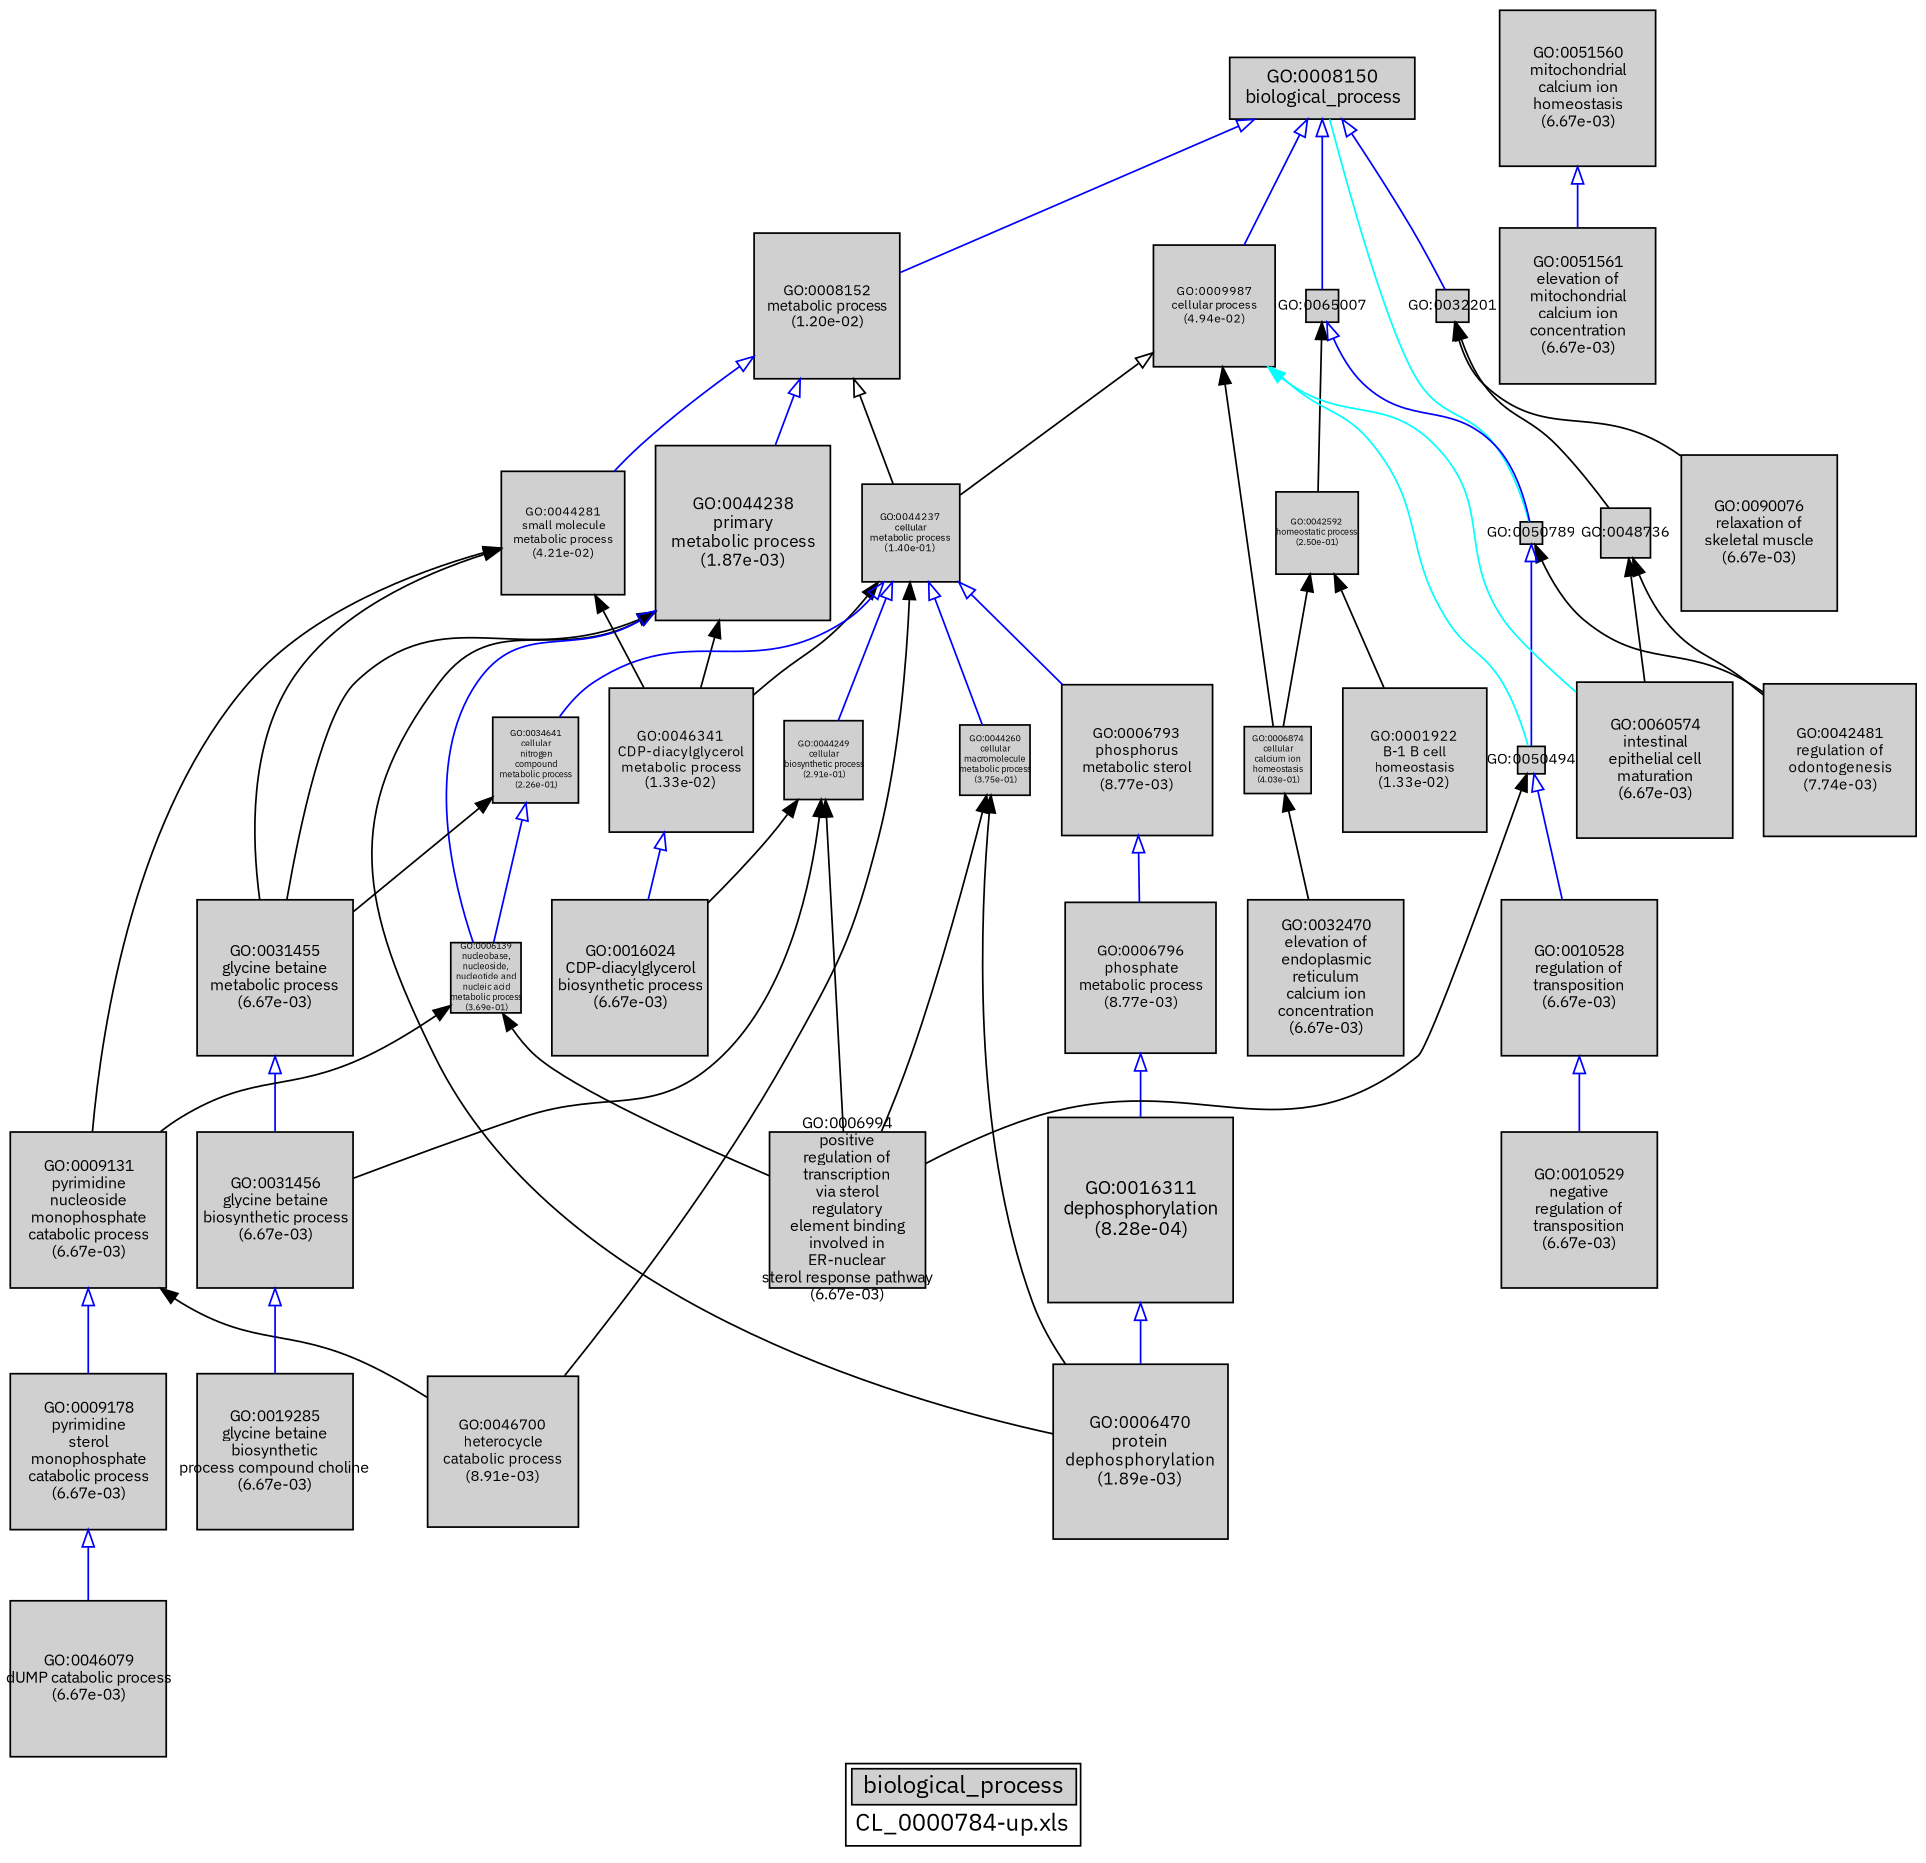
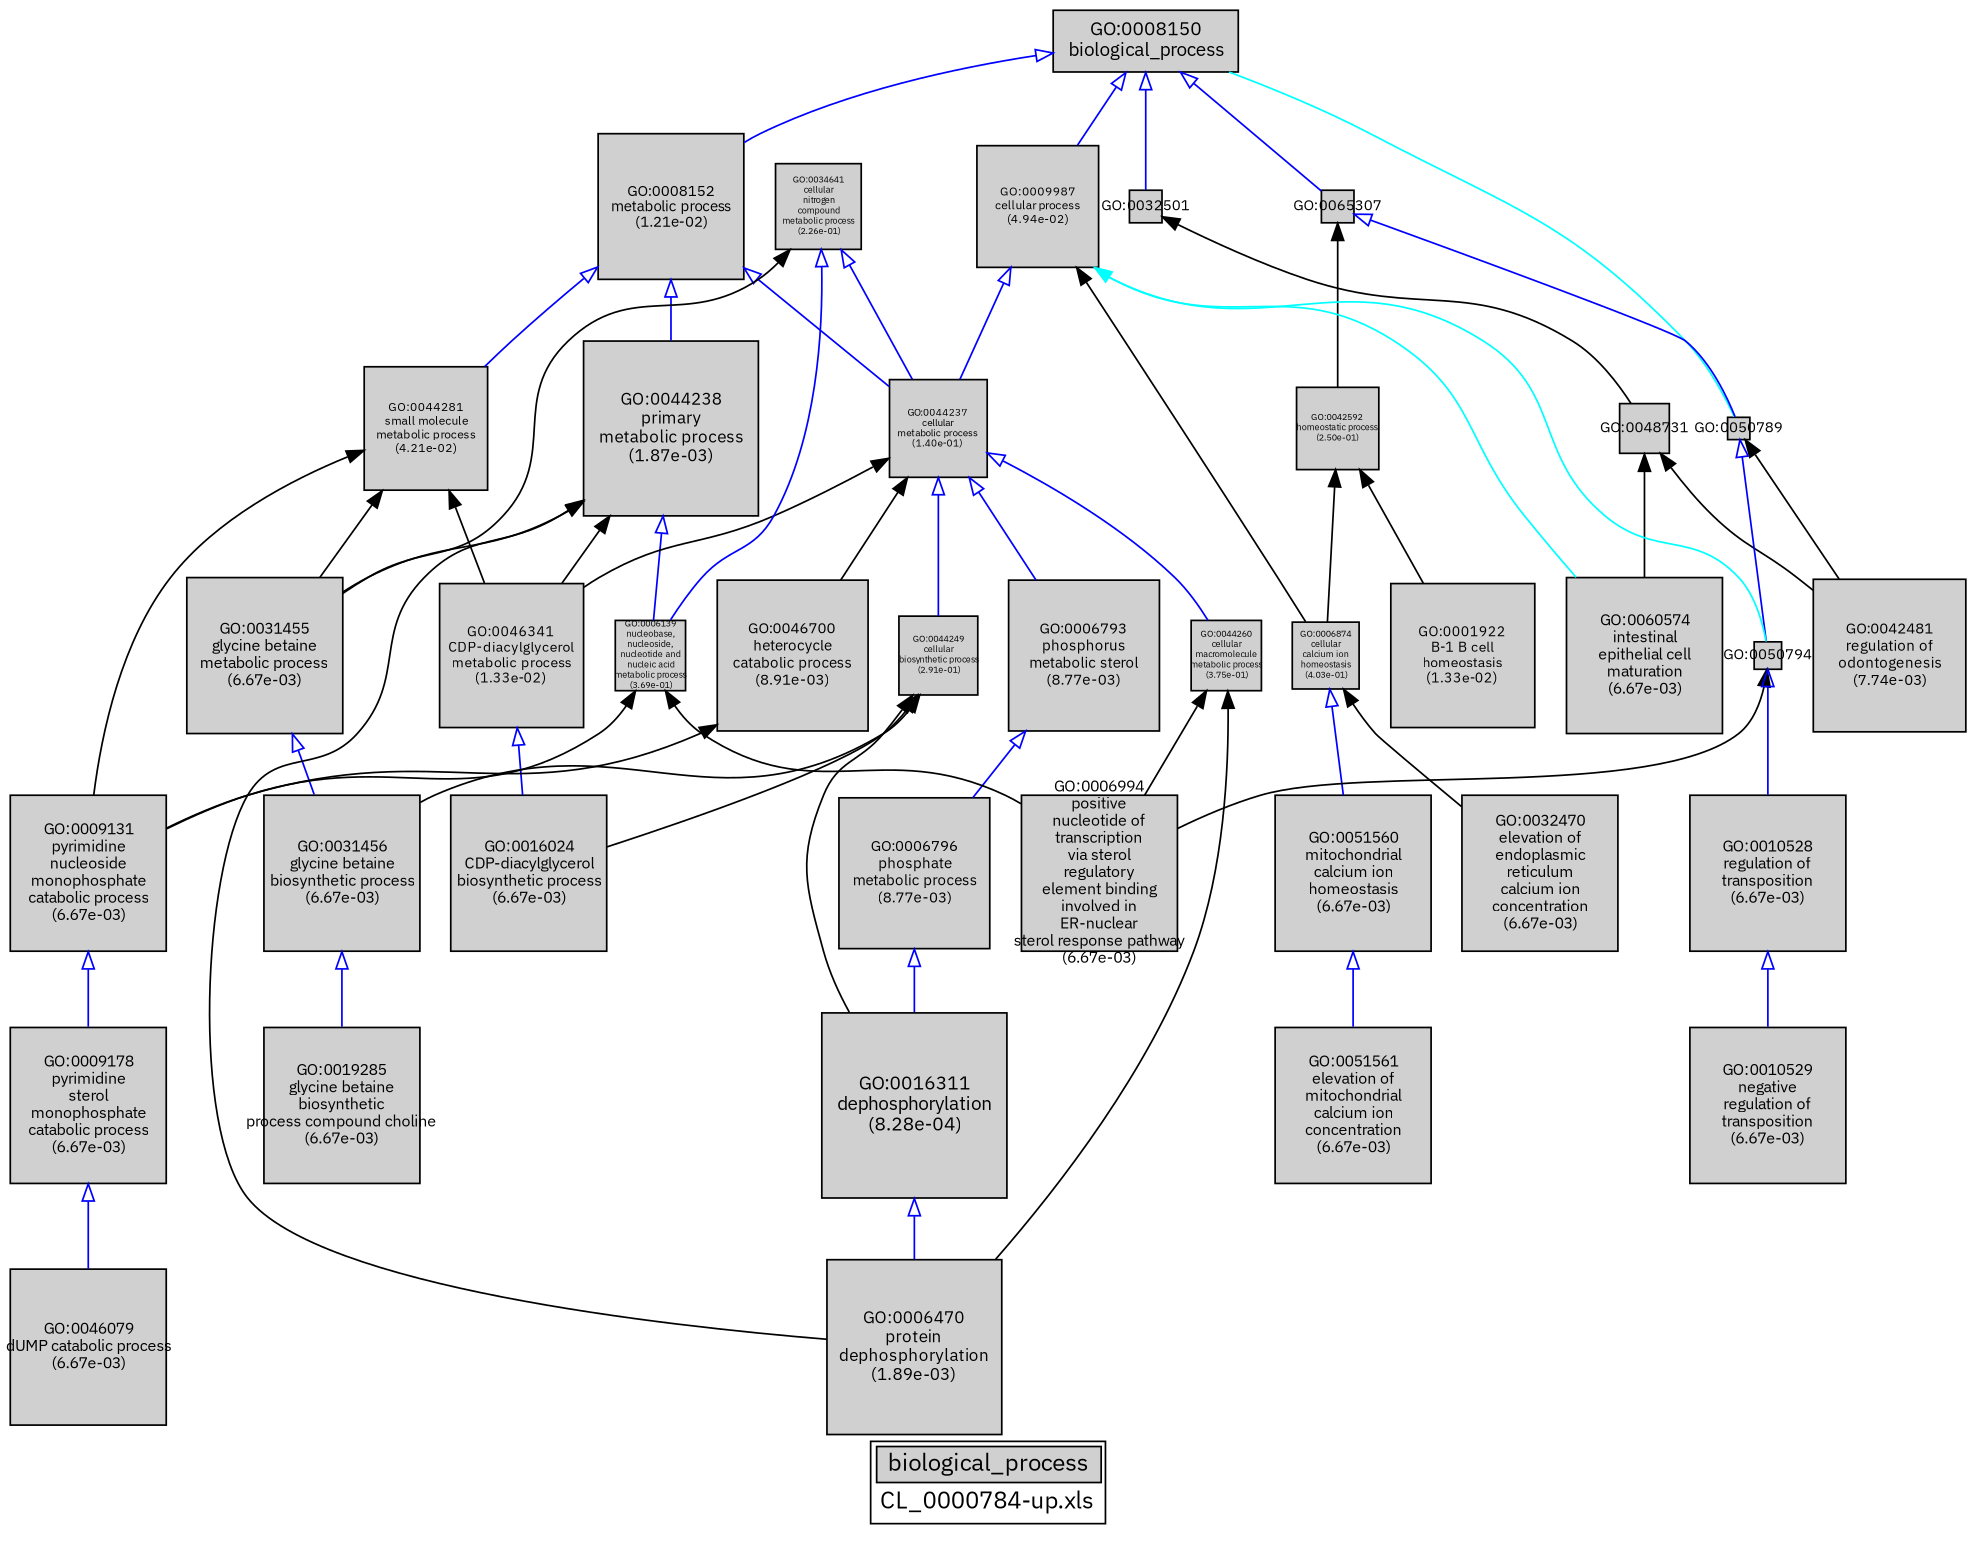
(1322, 306) -> (1338, 207)
(1453, 306) -> (1146, 207)
(828, 322) -> (672, 222)
(1049, 429) -> (982, 331)
(877, 440) -> (830, 338)
(1626, 533) -> (1644, 428)
(1759, 533) -> none
(722, 651) -> (881, 322)
none -> (1338, 751)
(1531, 760) -> (1768, 656)
(836, 990) -> (808, 847)
(848, 1158) -> (1099, 821)
(303, 1342) -> (433, 772)
